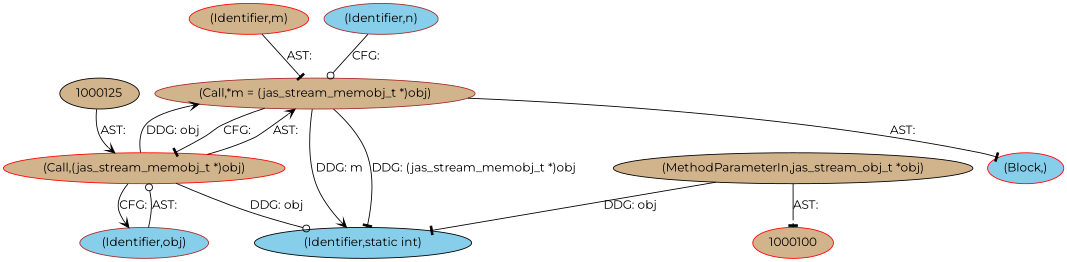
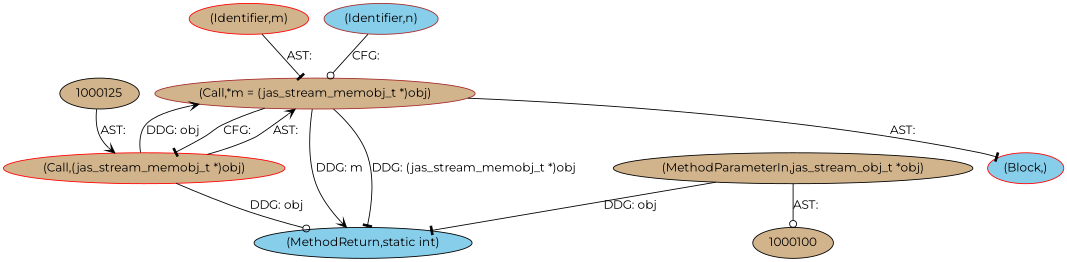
(793, 202) -> (793, 202)
(144, 243) -> none
(363, 243) -> (363, 243)
(793, 243) -> (793, 243)
